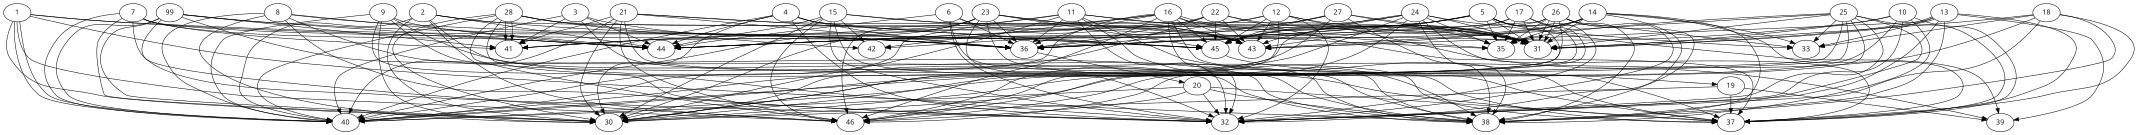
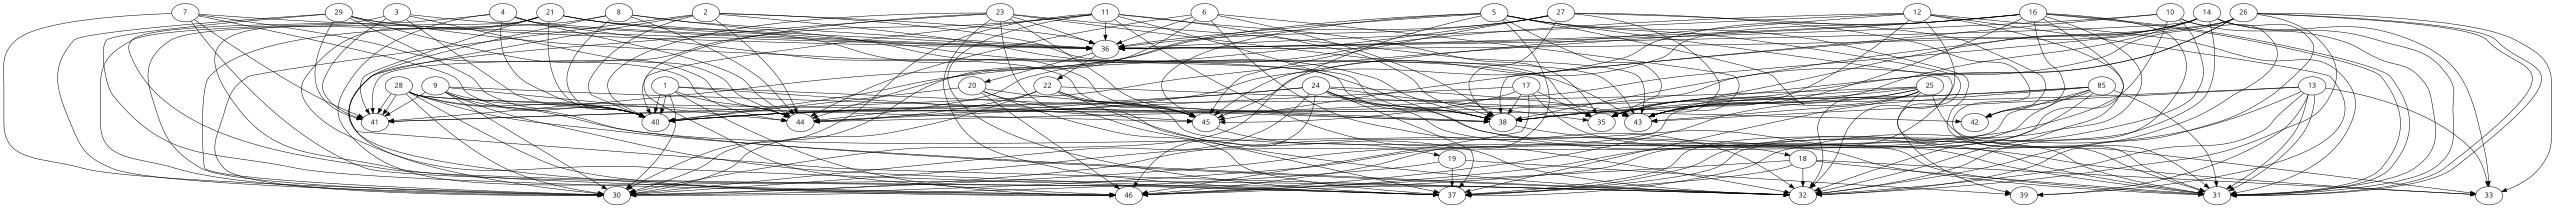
(170, 13) -> (339, 13)
(833, 13) -> (2102, 86)
(1160, 27) -> none
(1124, 34) -> (1079, 66)
none -> (885, 75)
none -> (926, 88)
(1901, 95) -> (1650, 140)
none -> (407, 103)
